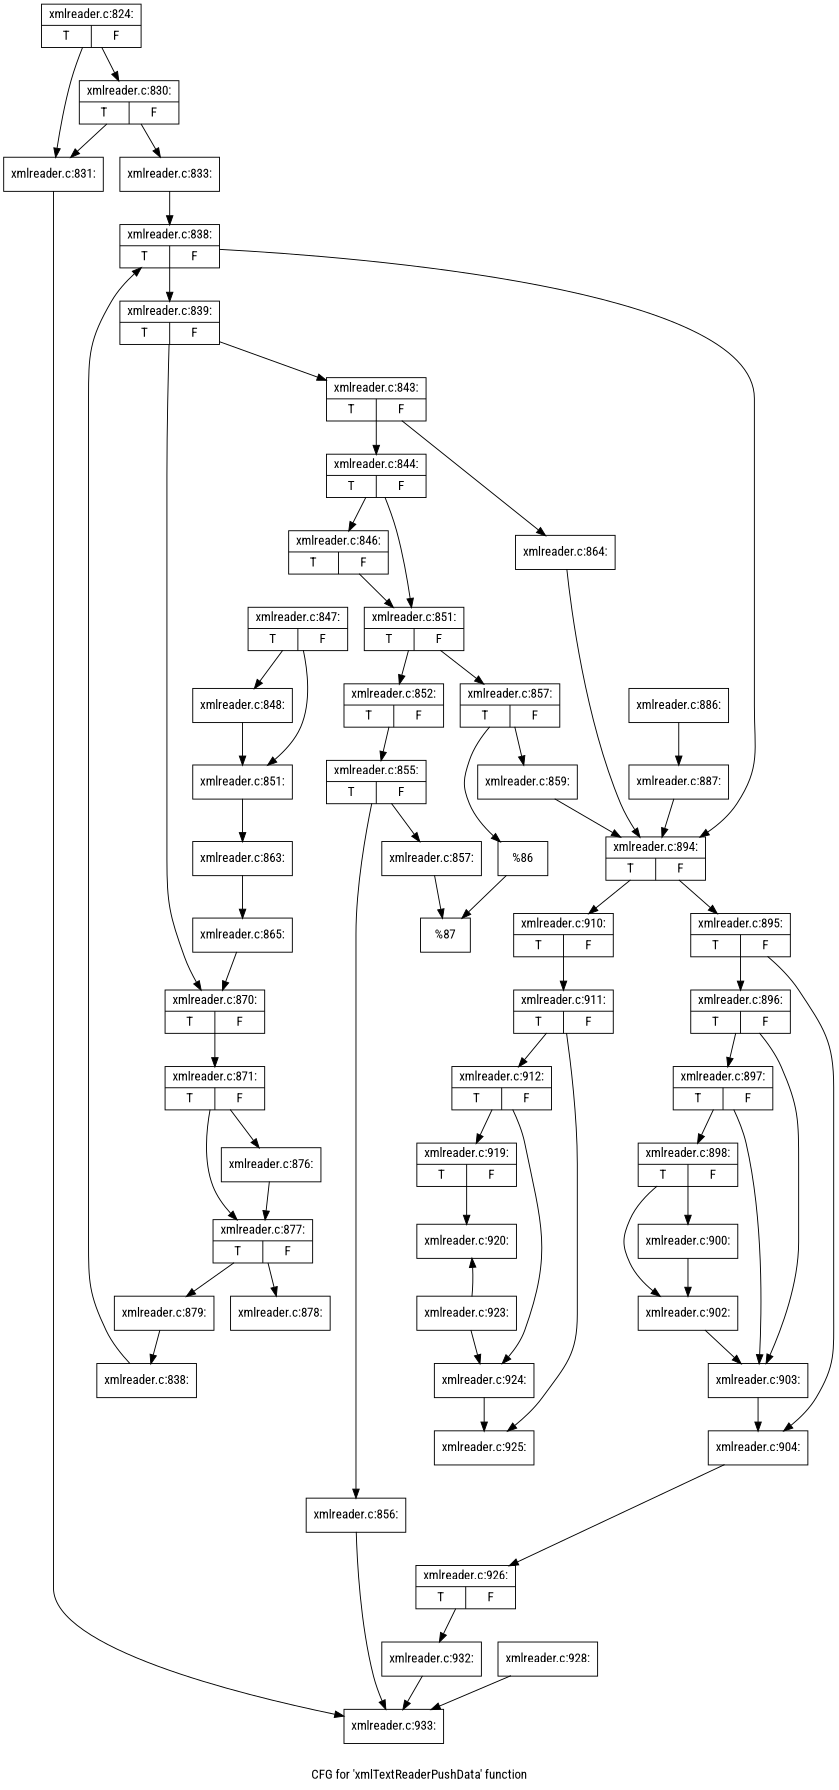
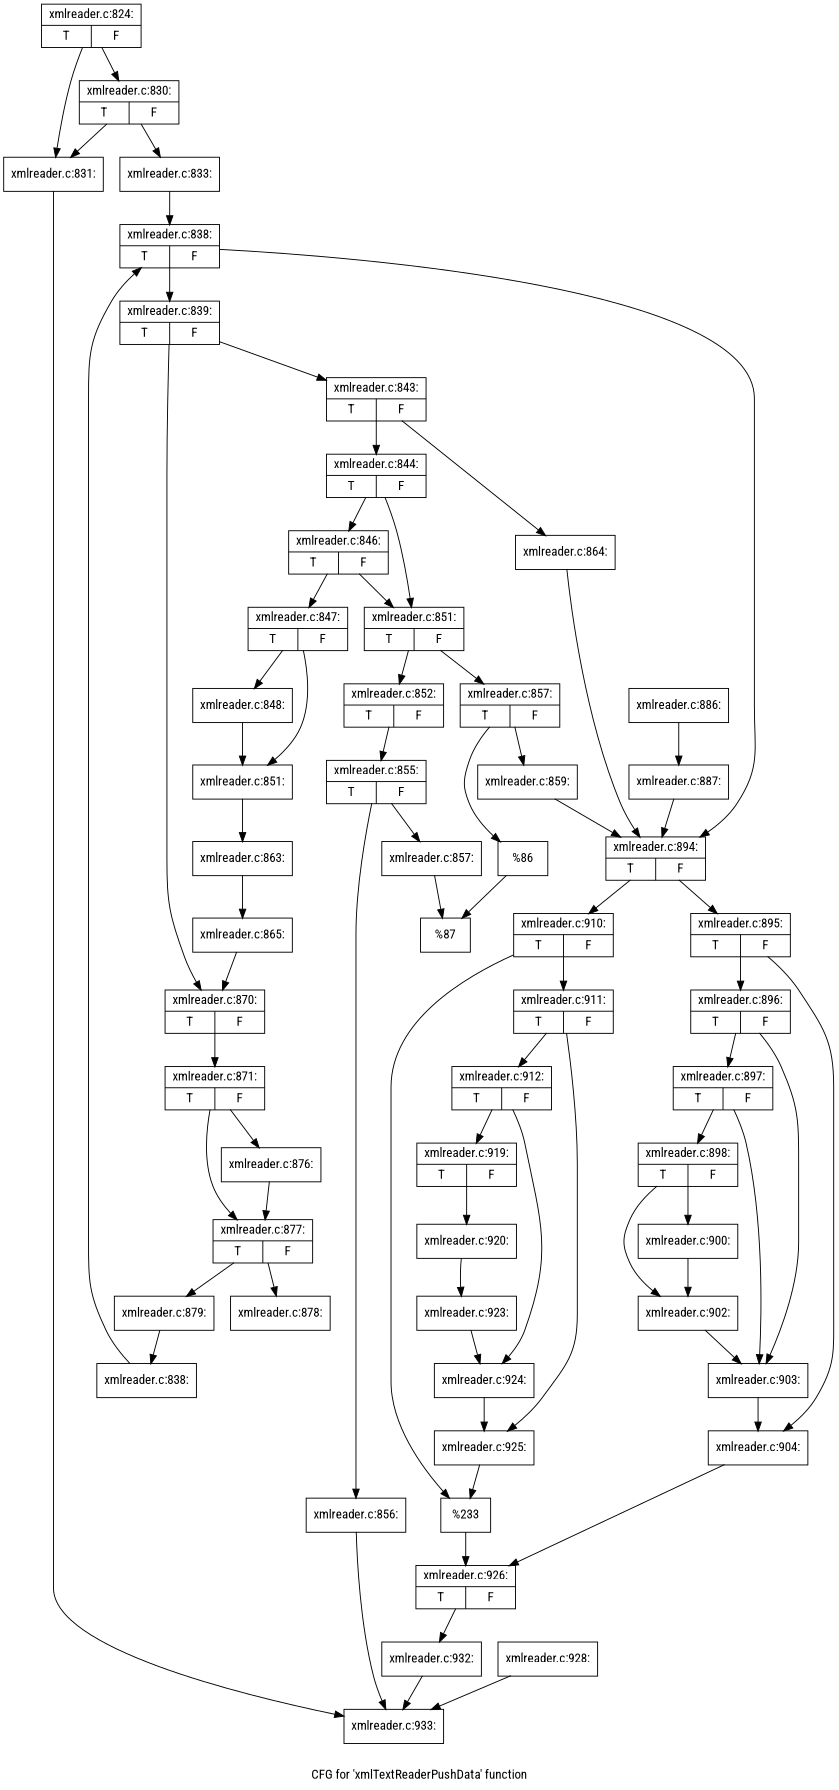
none -> (320, 587)
(473, 1282) -> (460, 1273)
none -> (466, 1515)
